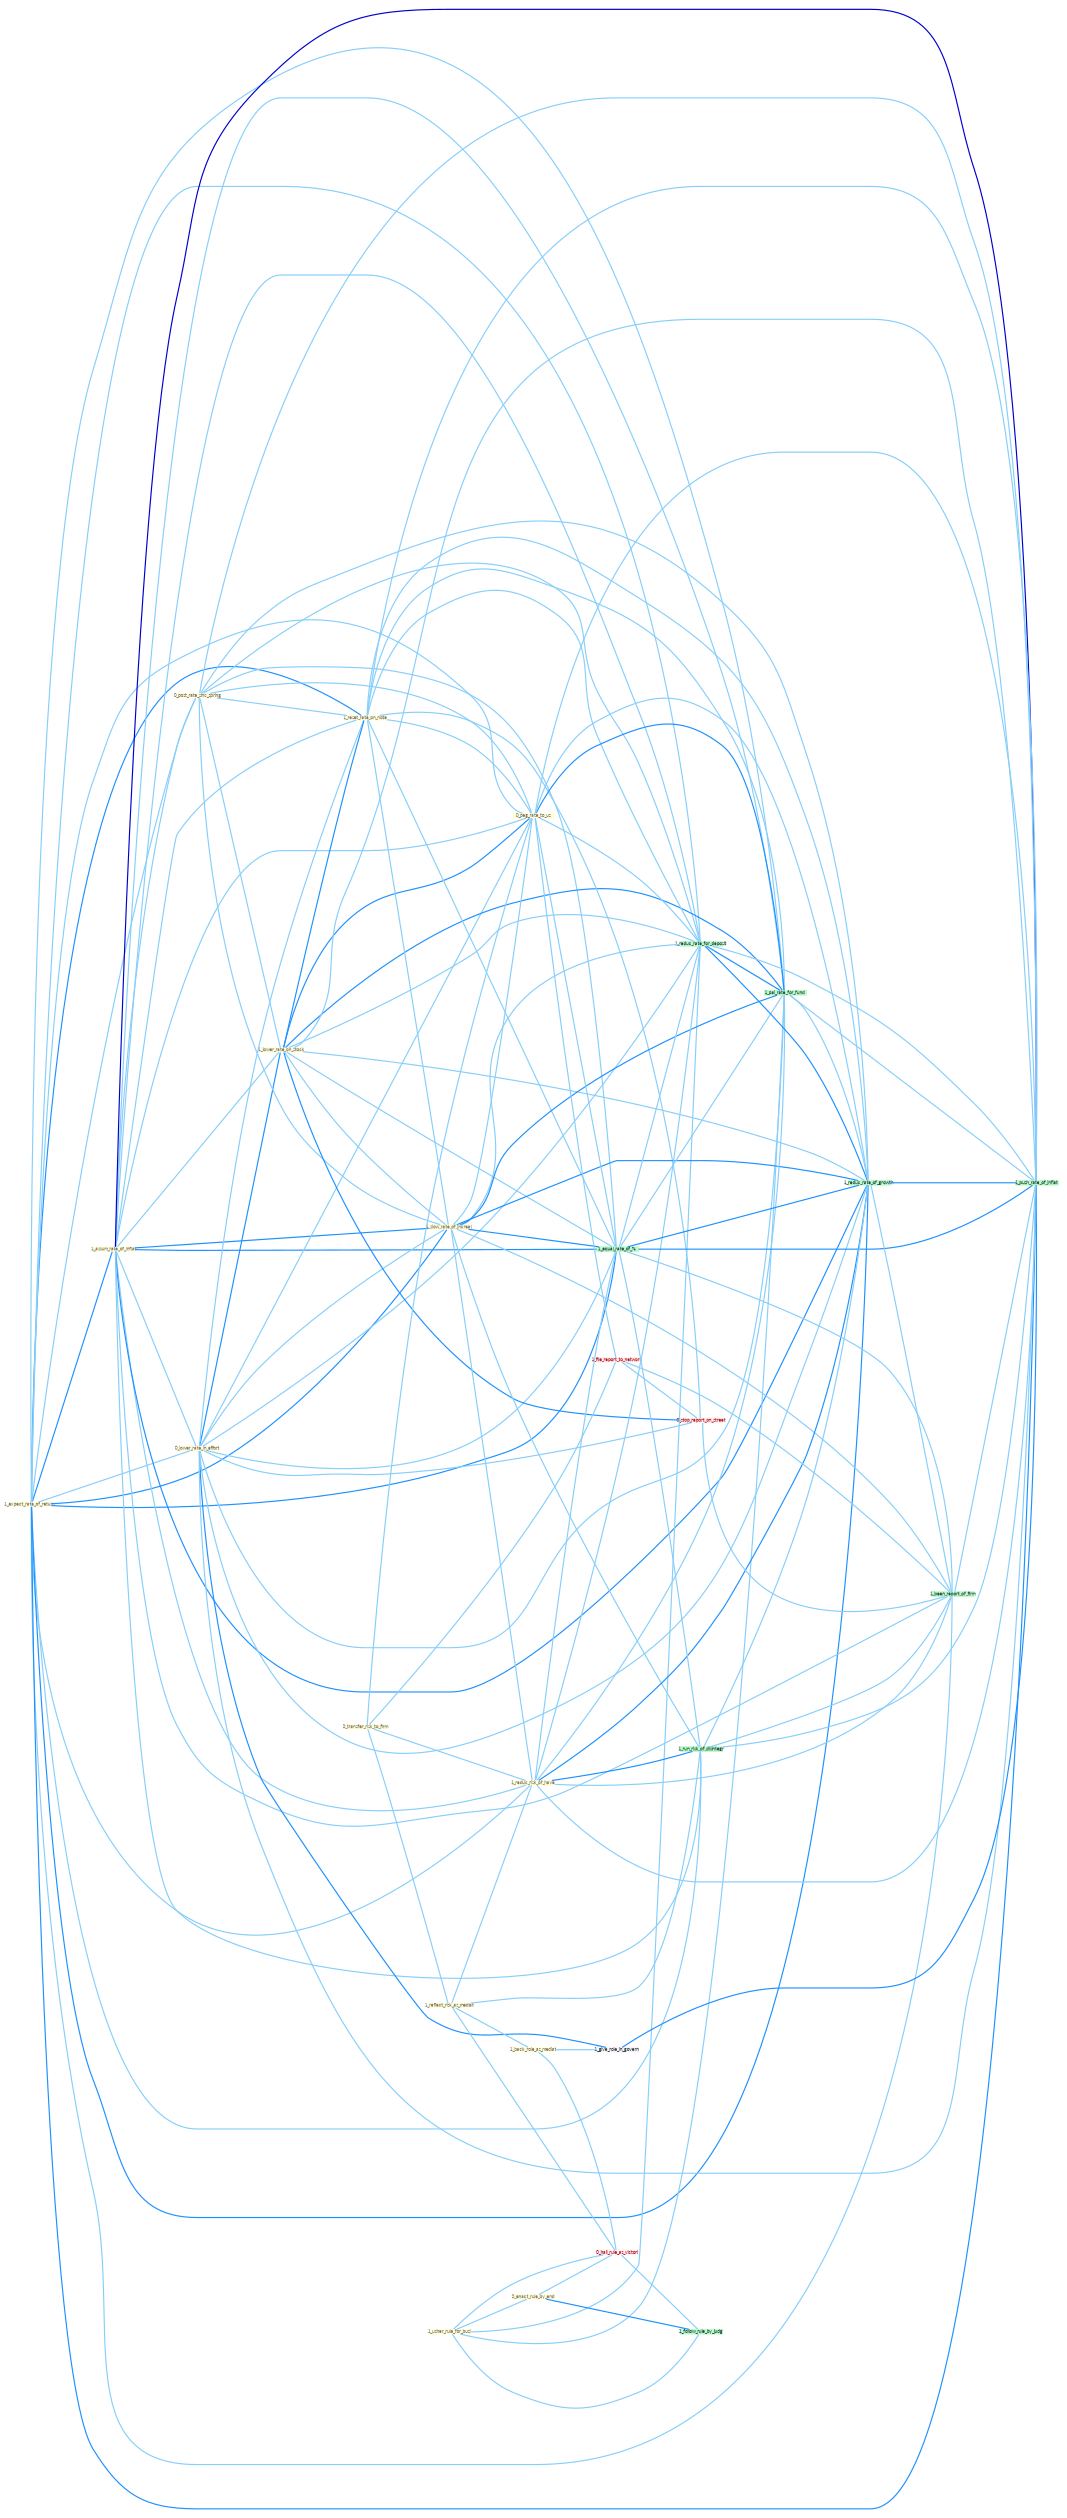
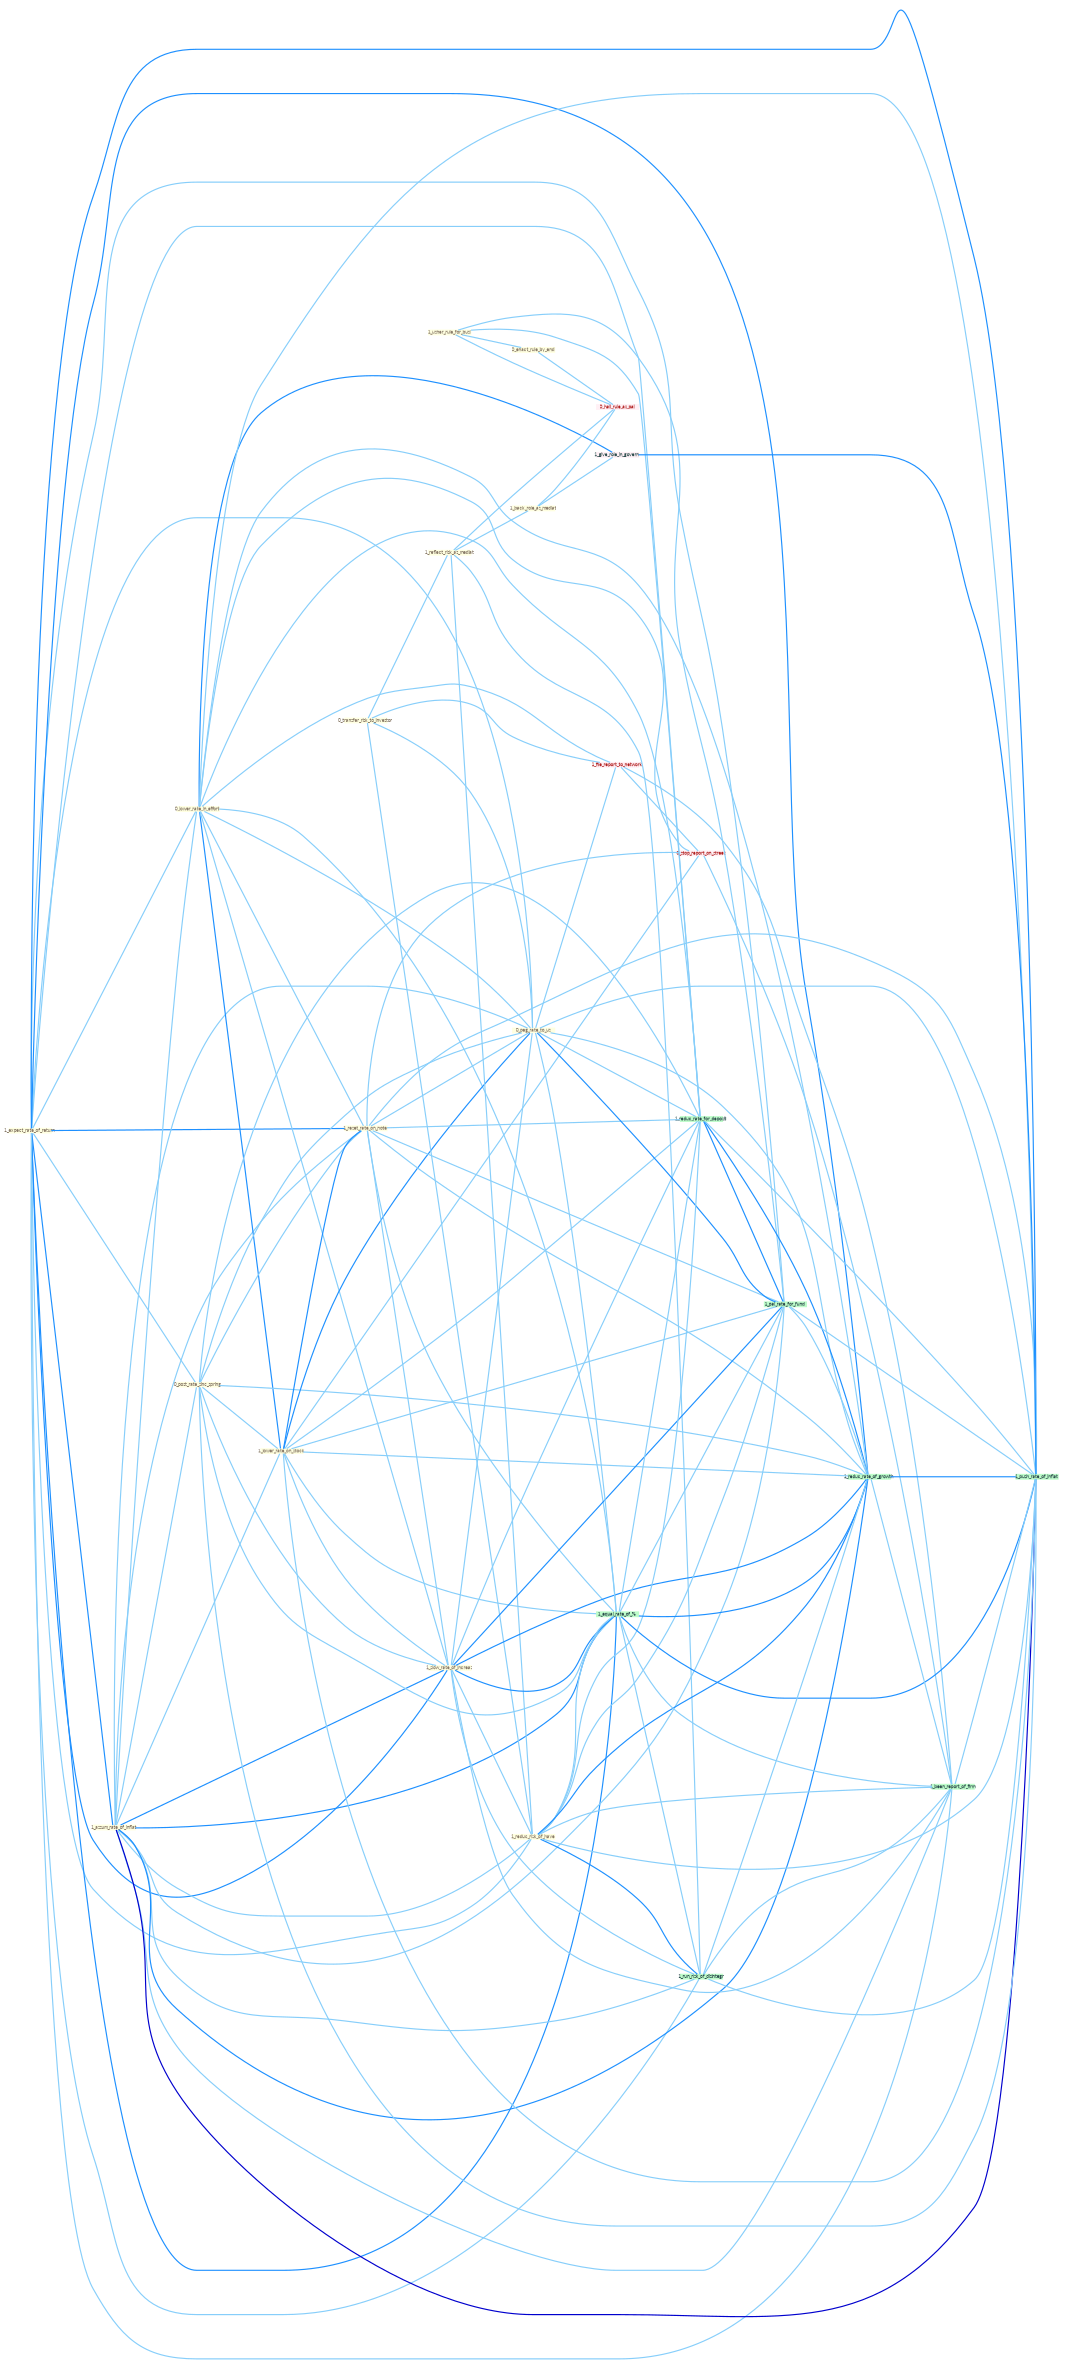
(238, 331) -> none
(529, 899) -> (534, 1378)
(428, 1326) -> (481, 1167)
(585, 1522) -> (399, 690)
(366, 1727) -> (366, 720)
(618, 2252) -> (618, 407)
(701, 2332) -> none
